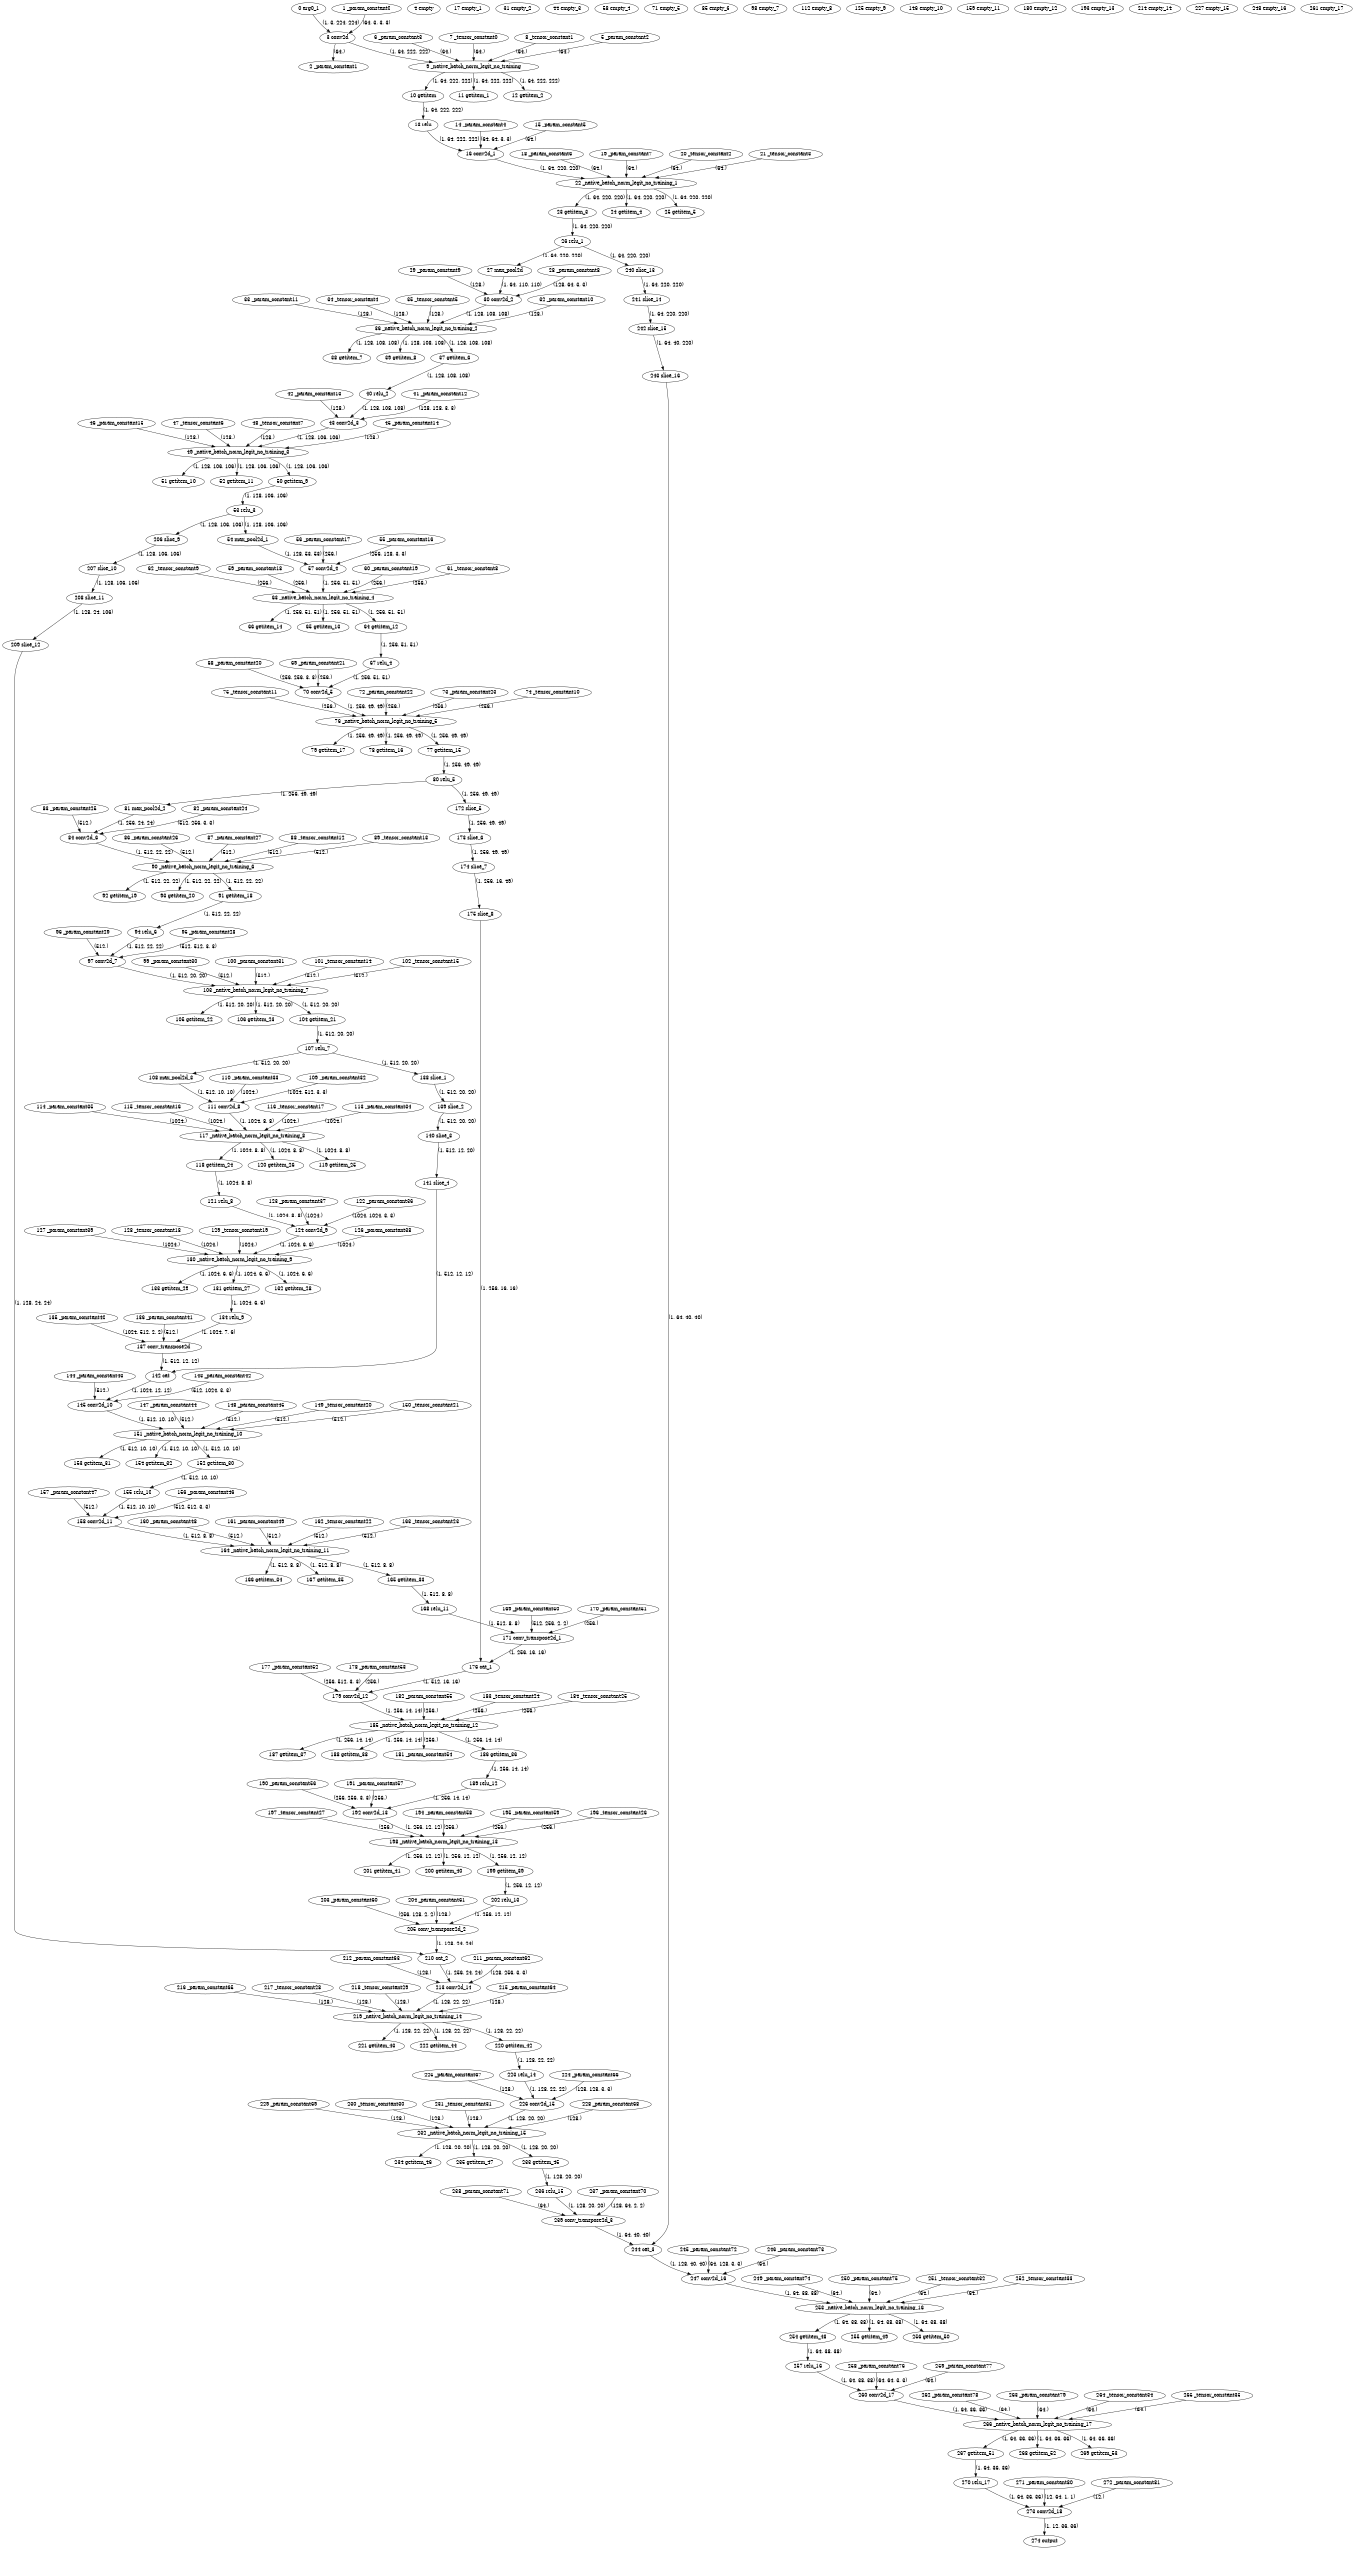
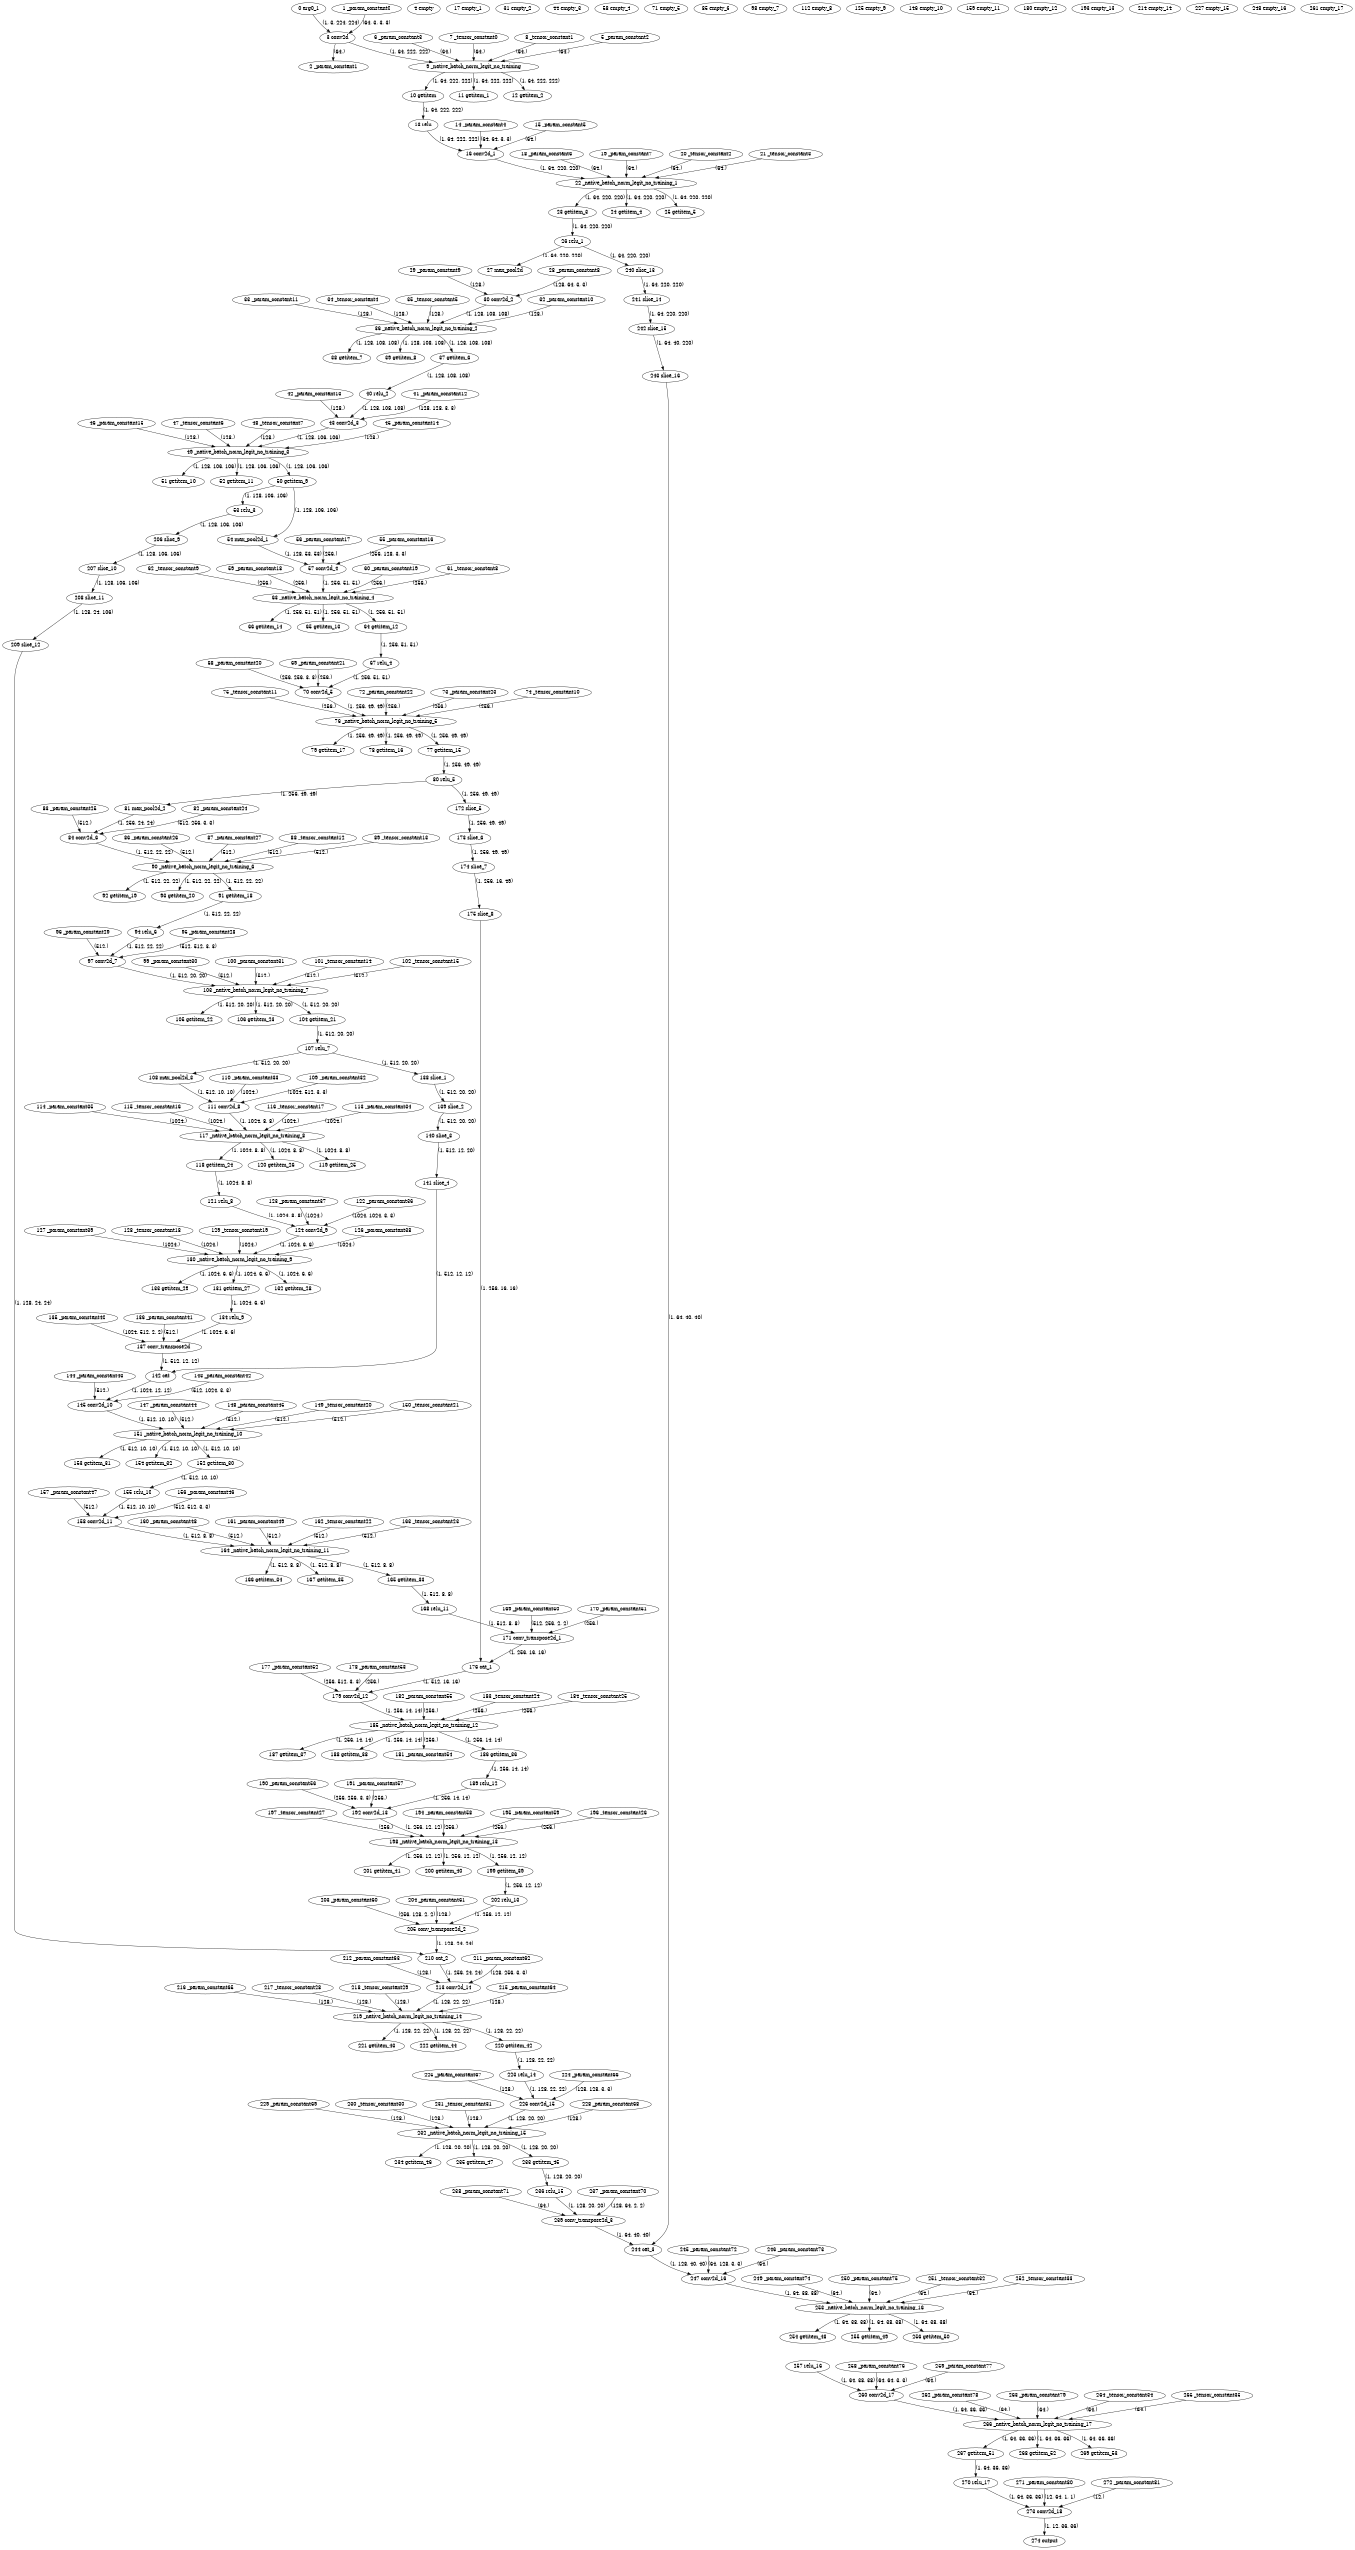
(502, 284) -> none
(244, 524) -> (294, 515)
(218, 1333) -> (218, 1333)
(808, 2350) -> none
